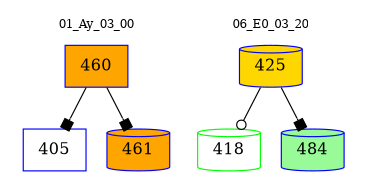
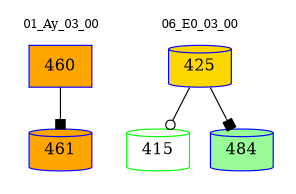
(271, 25) -> (200, 25)
(55, 150) -> none
(229, 150) -> (158, 150)
